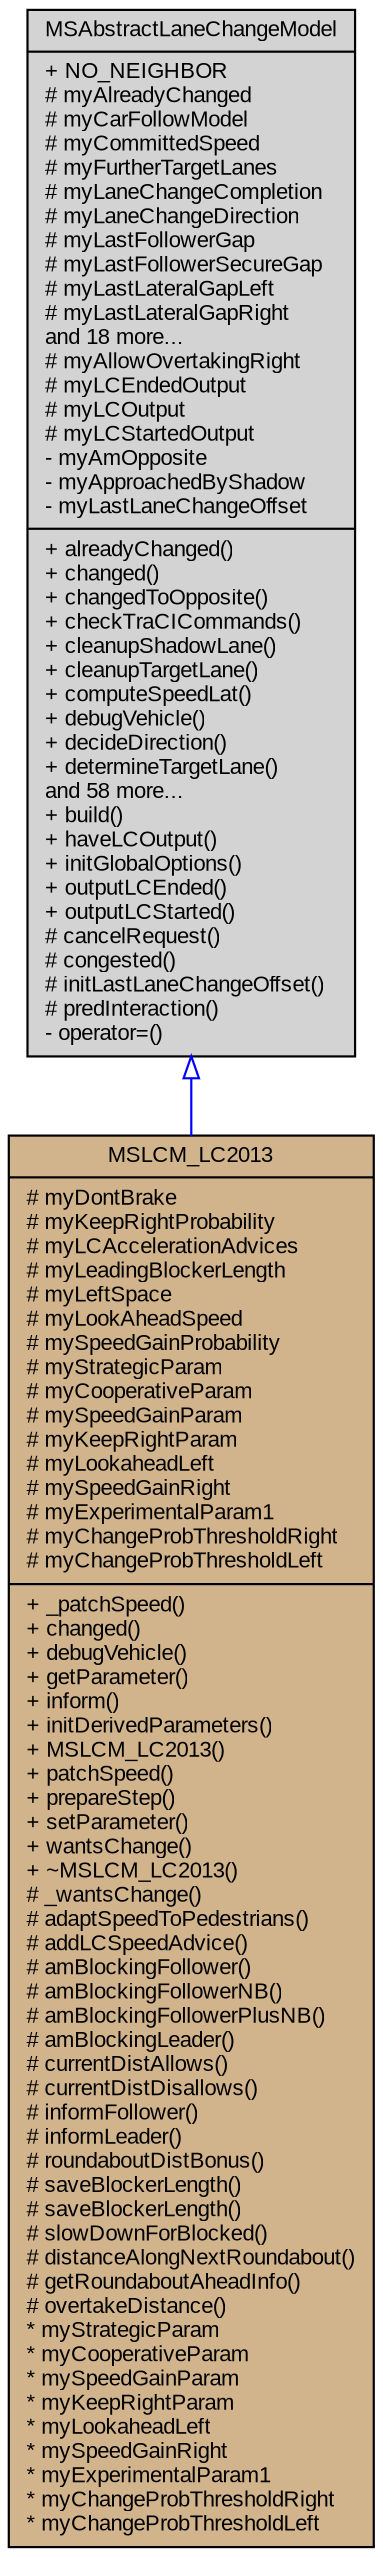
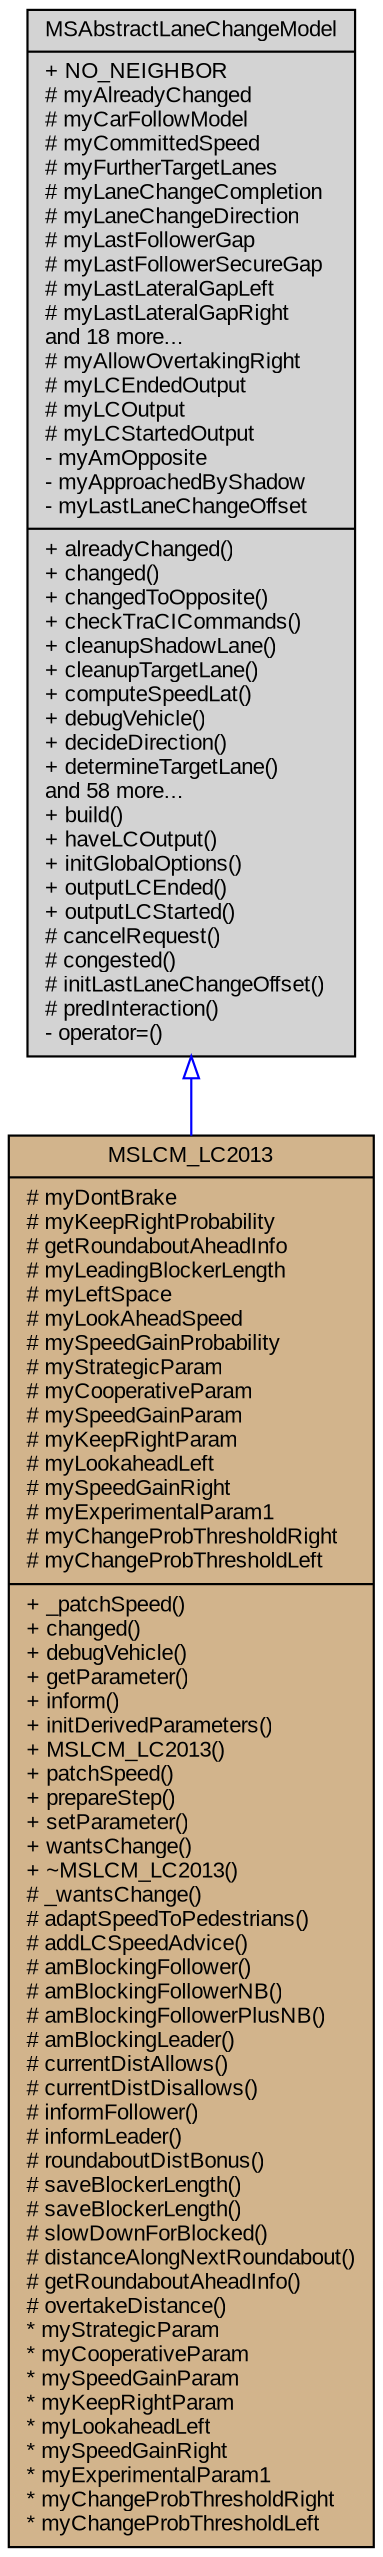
(163, 1247) -> (157, 1247)
